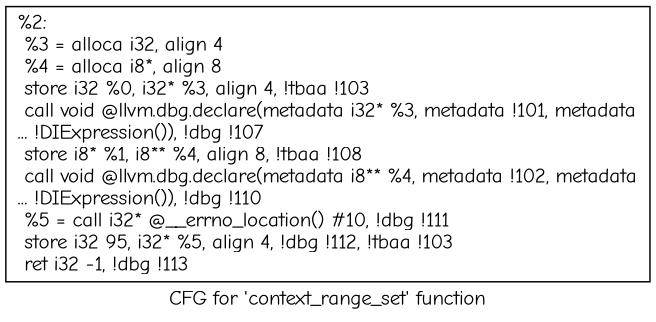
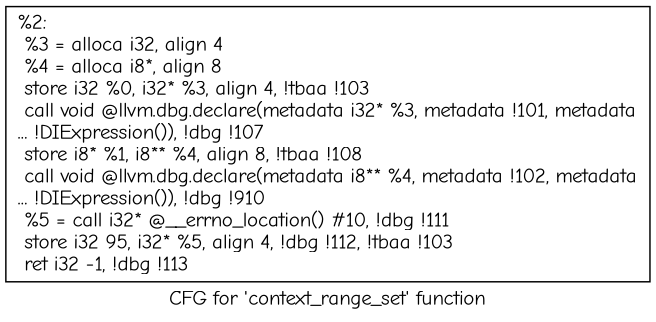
(140, 198) -> (141, 198)
